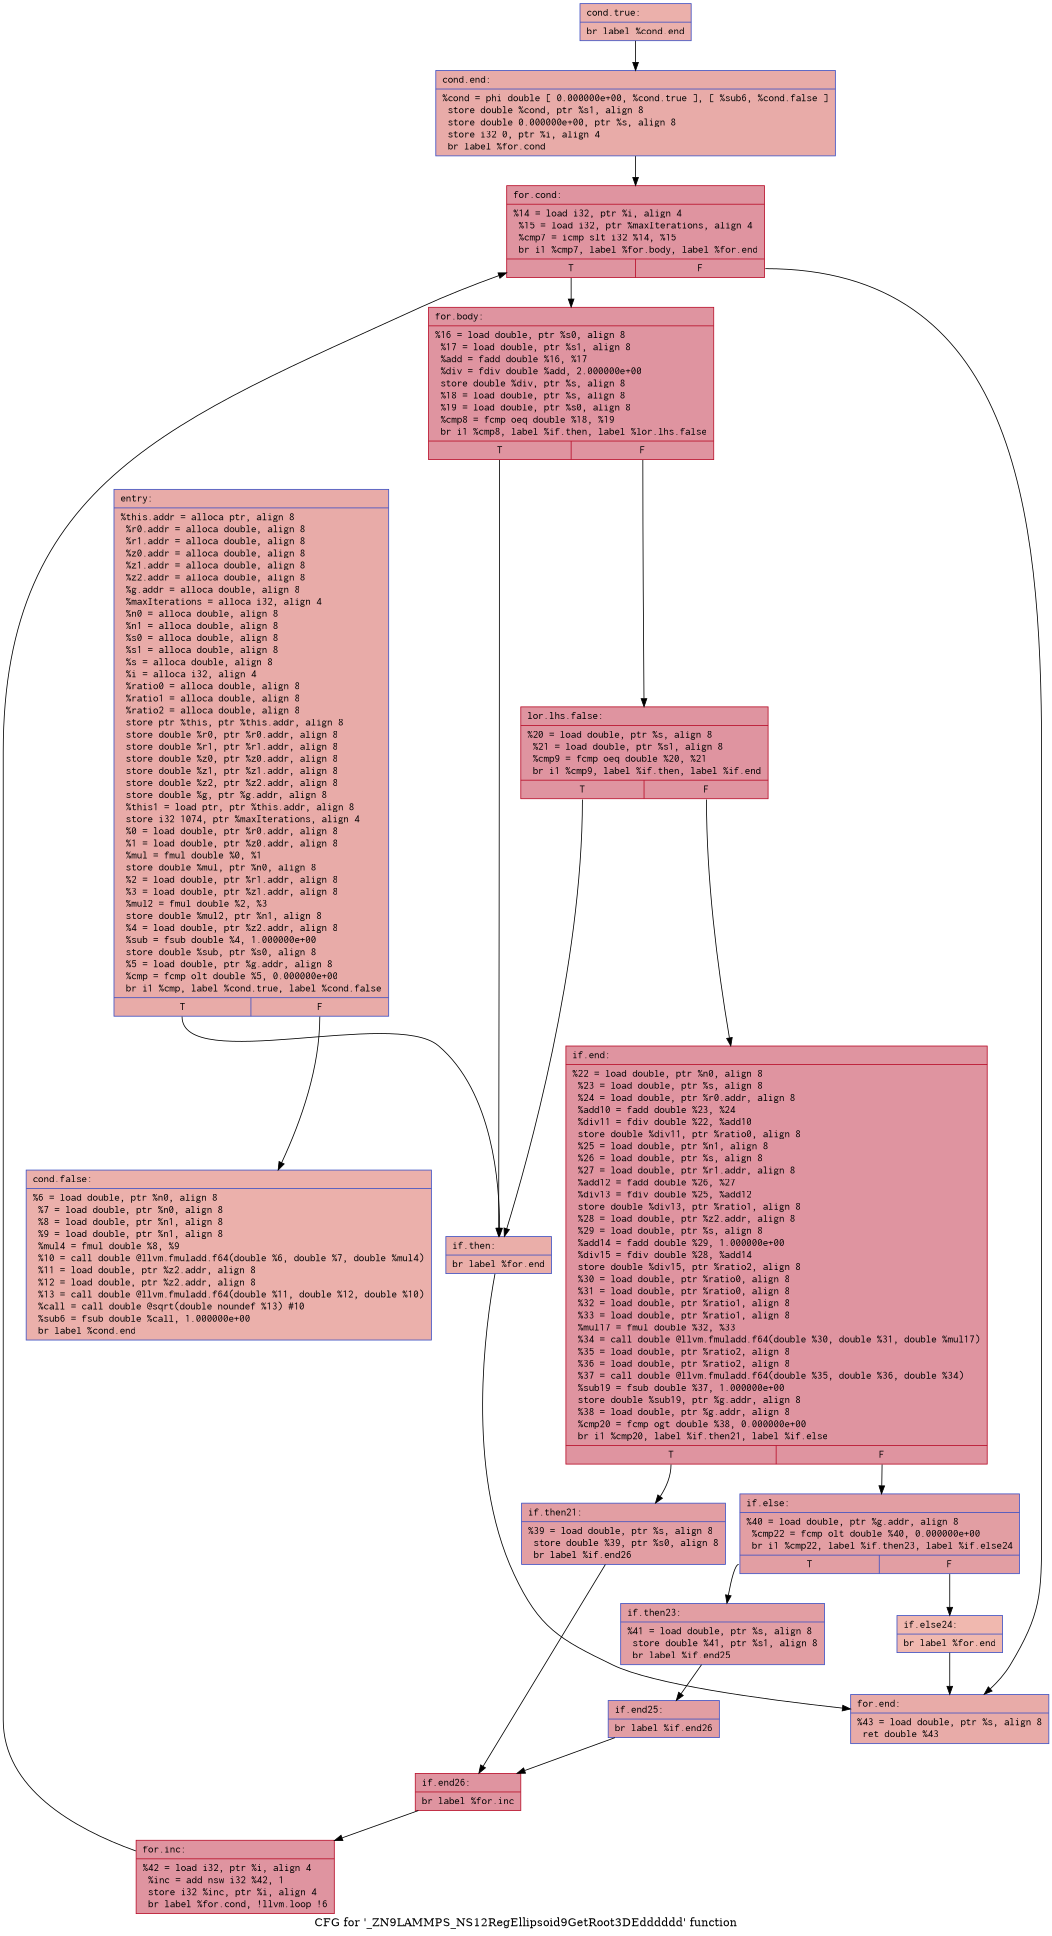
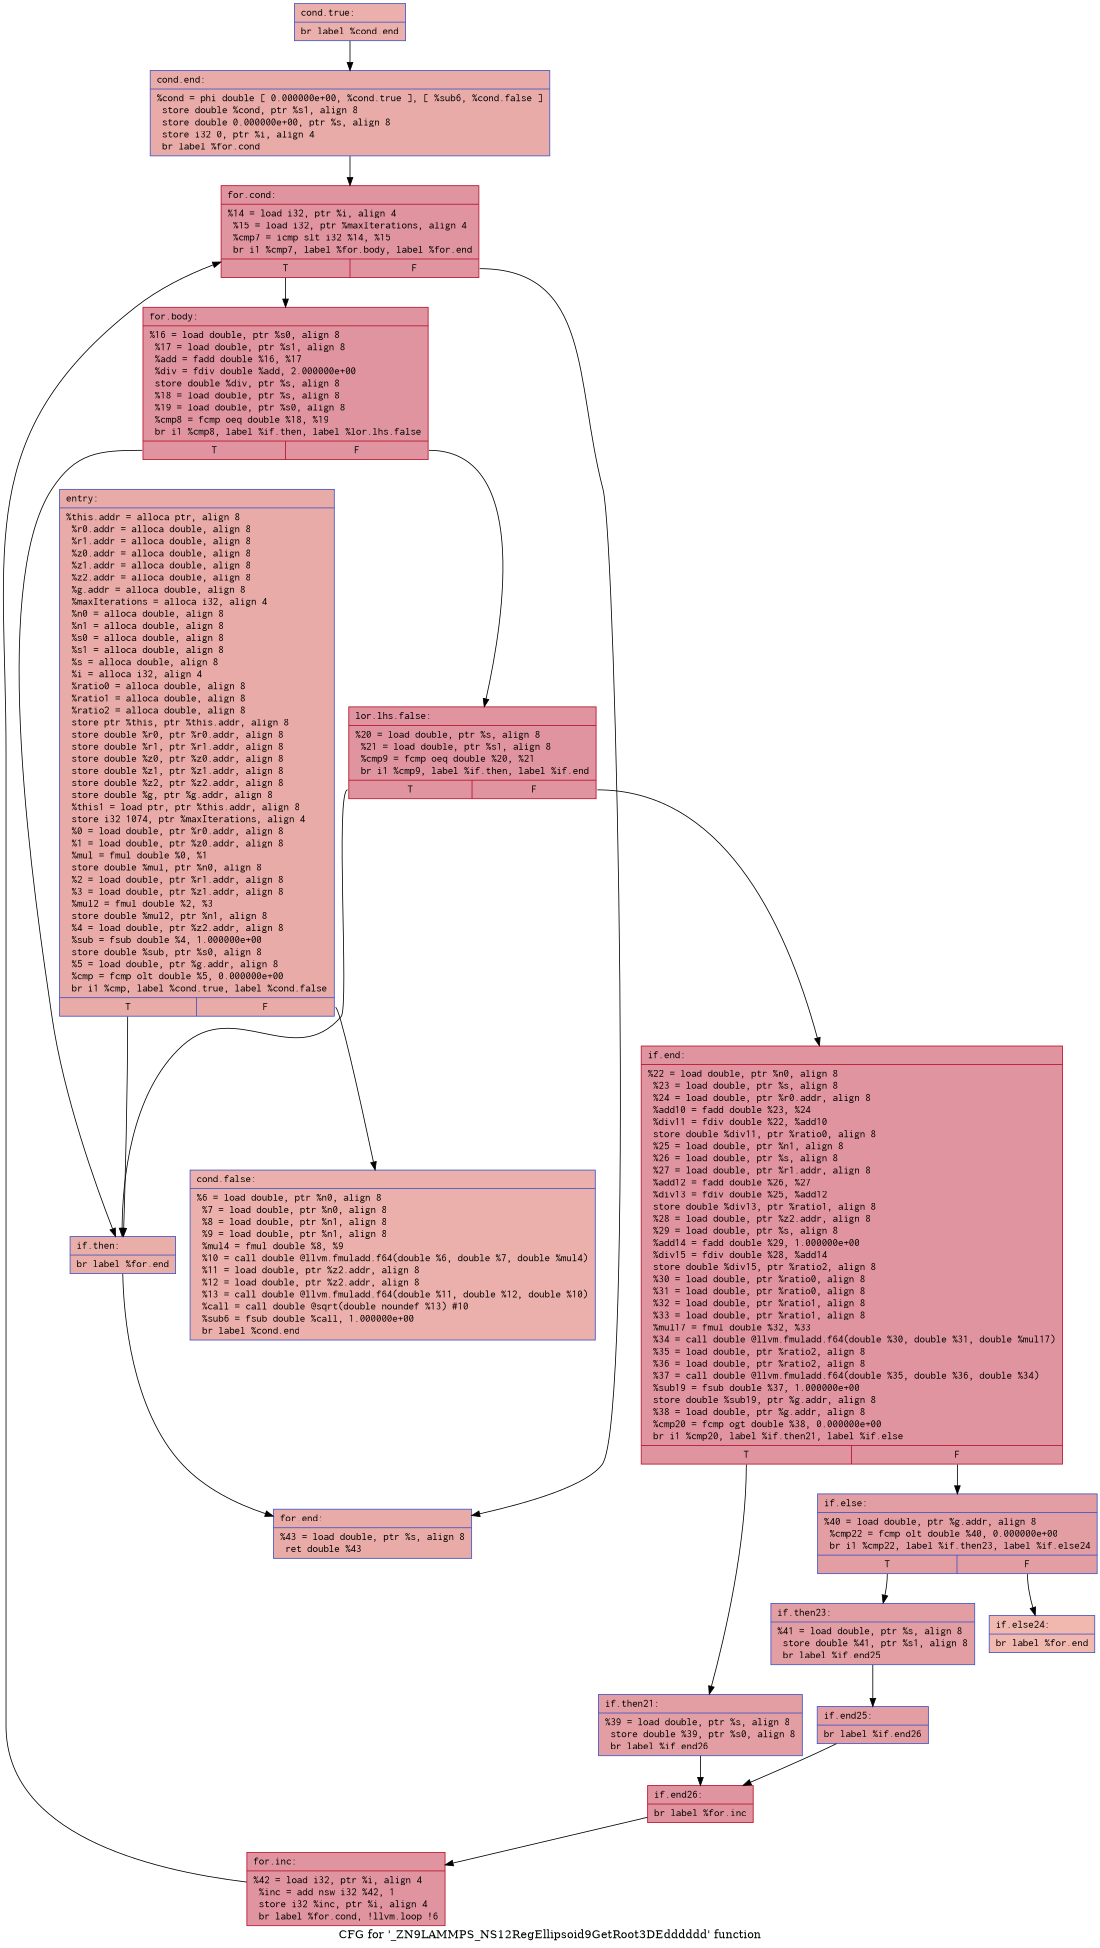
(950, 1669) -> none
